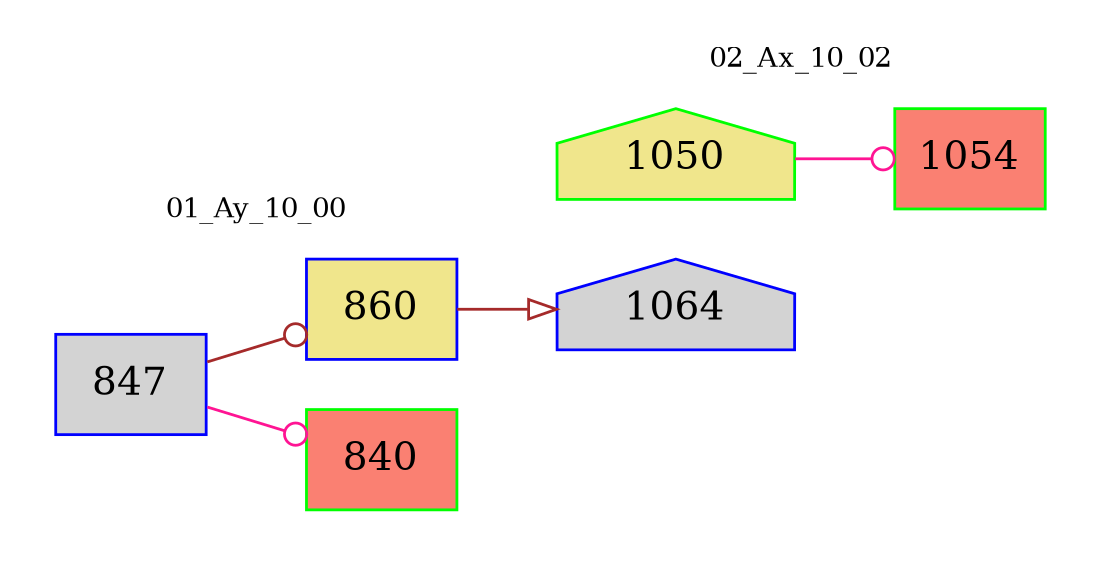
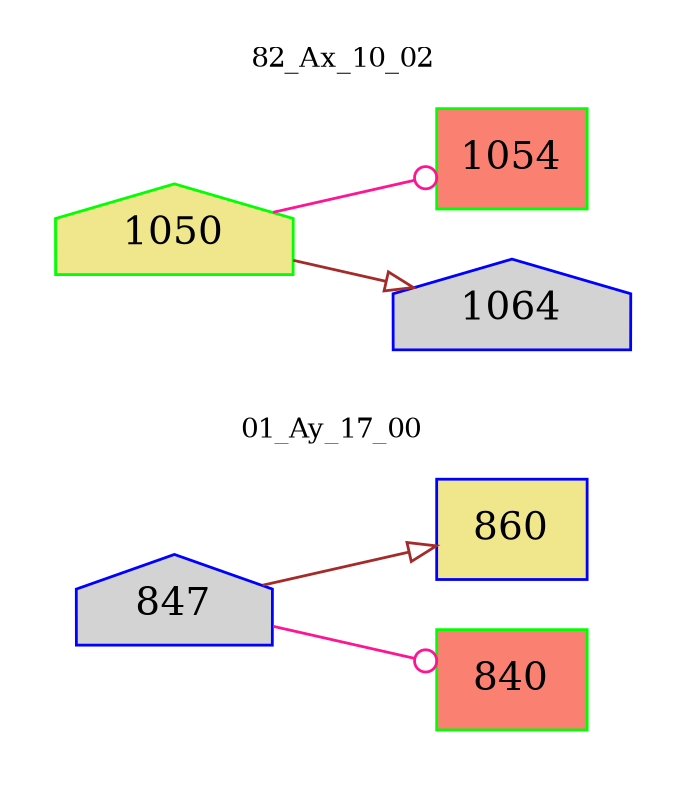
(801, 60) -> (343, 60)
(256, 210) -> (331, 430)
(496, 309) -> (340, 271)
(246, 350) -> (336, 569)
(131, 384) -> (174, 605)
